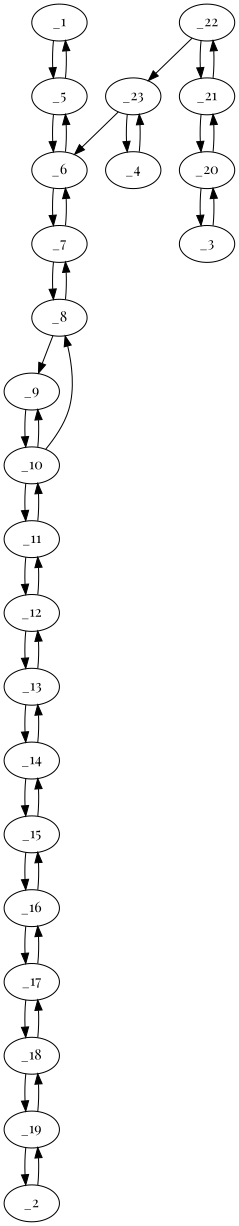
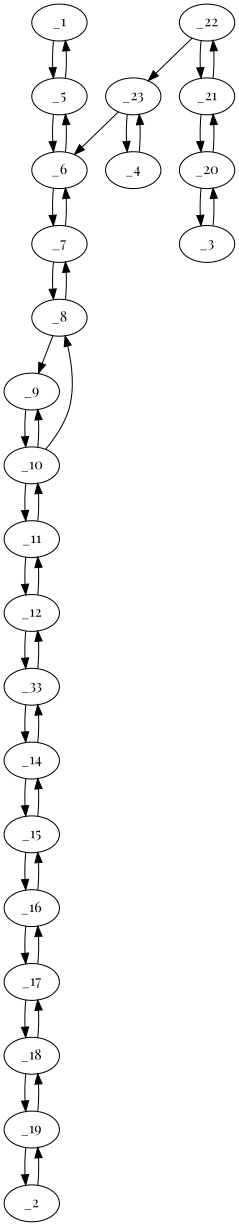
(32, 687) -> (32, 687)
